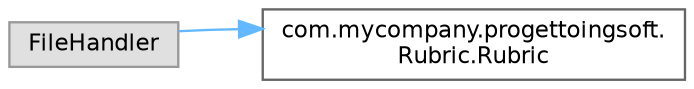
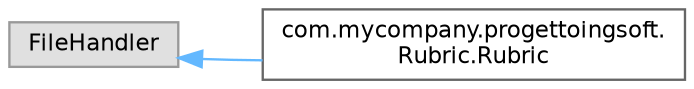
(209, 30) -> (233, 60)
